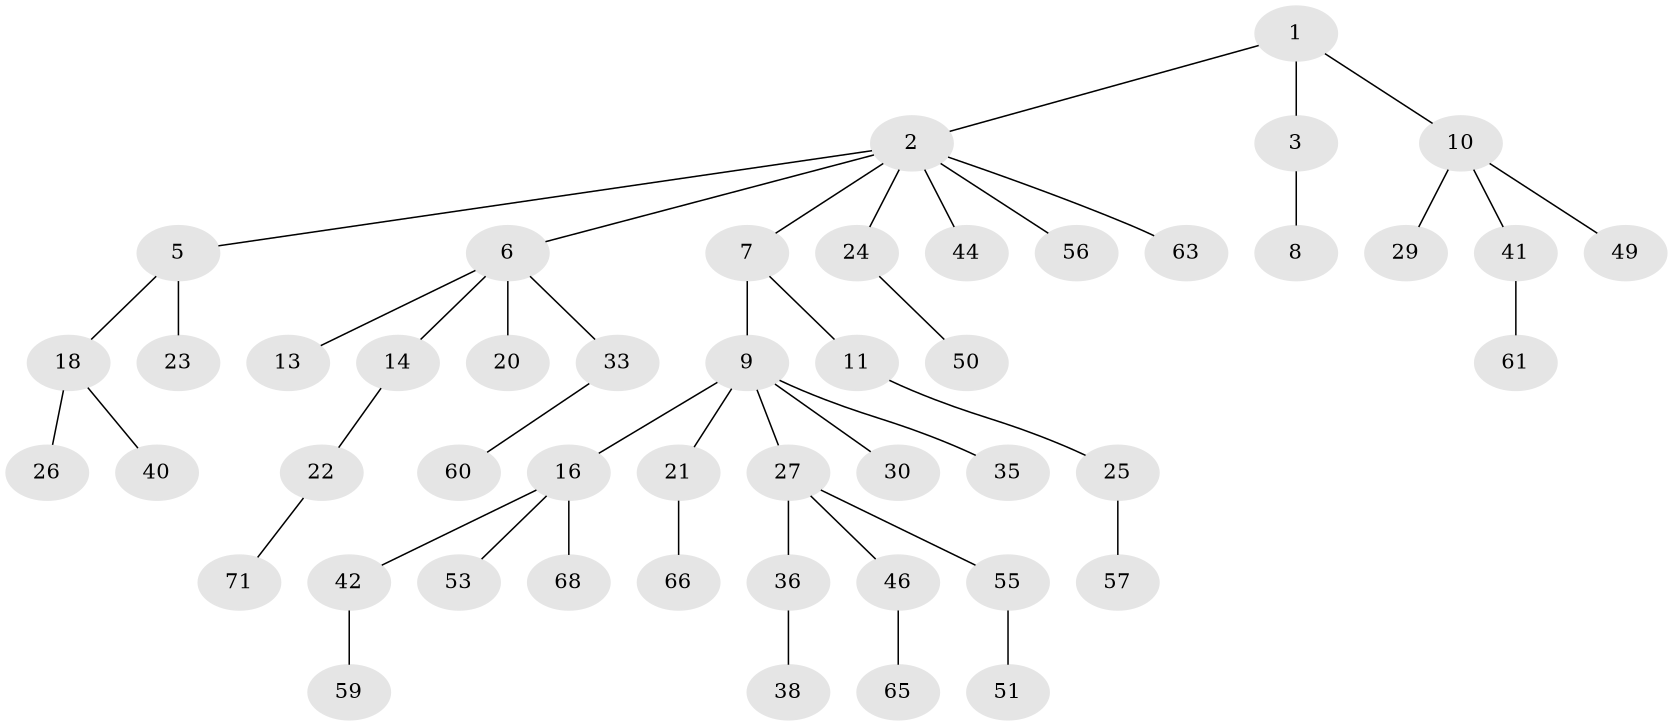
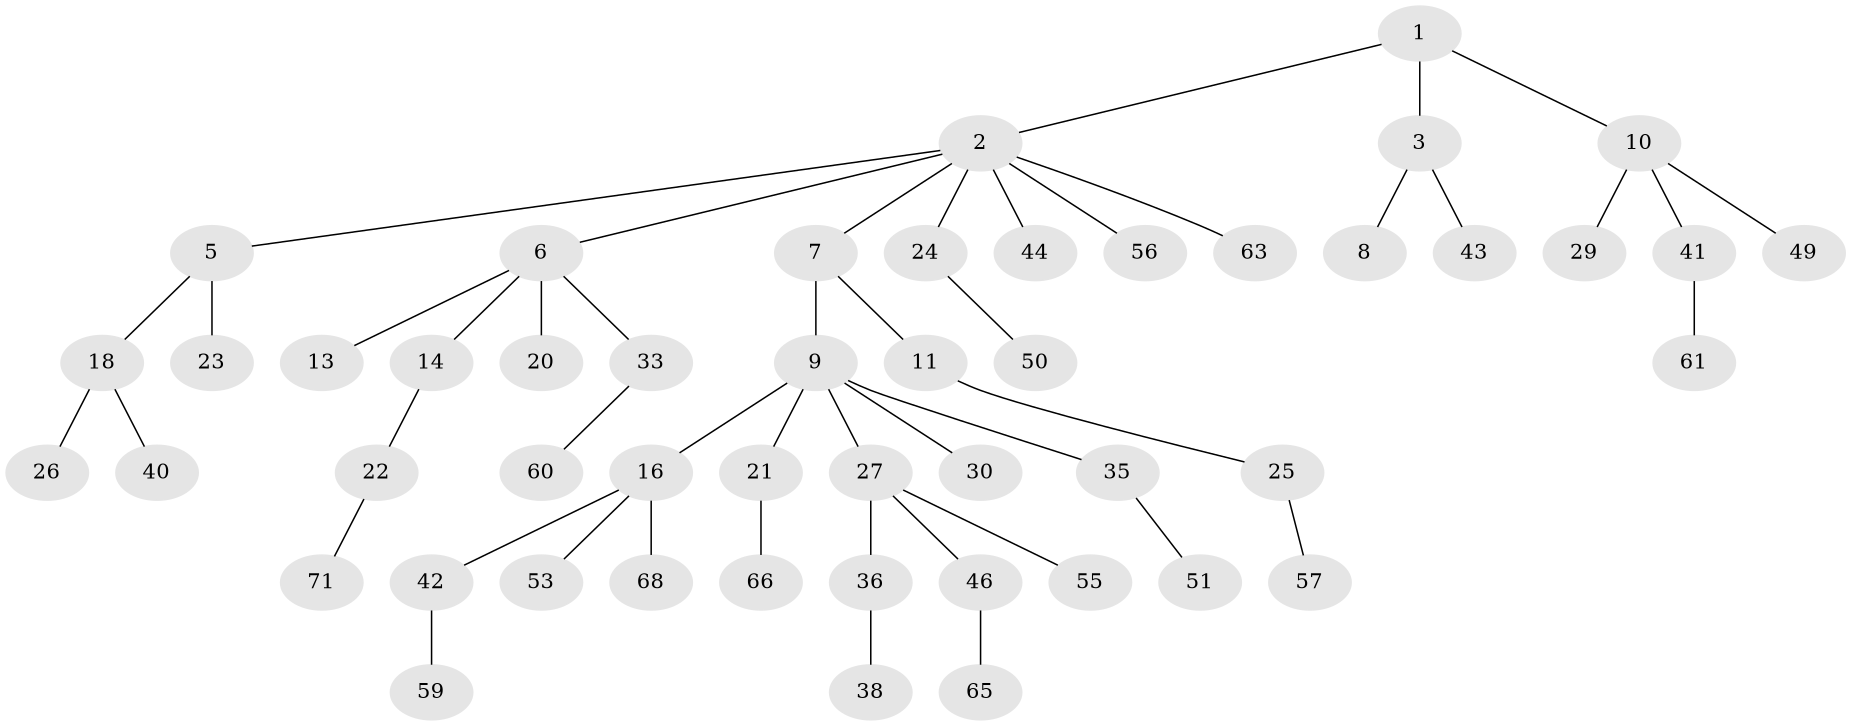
none -> (1475, 253)
(1008, 638) -> (1159, 528)
